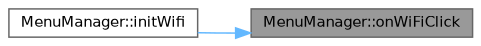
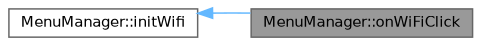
(217, 33) -> (232, 13)
